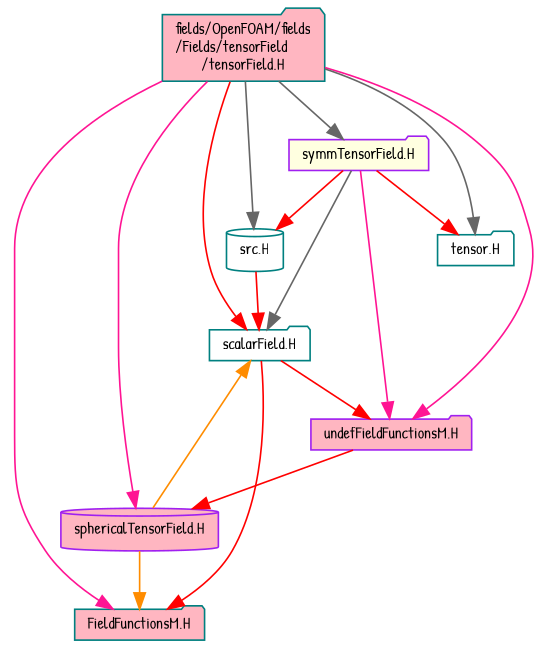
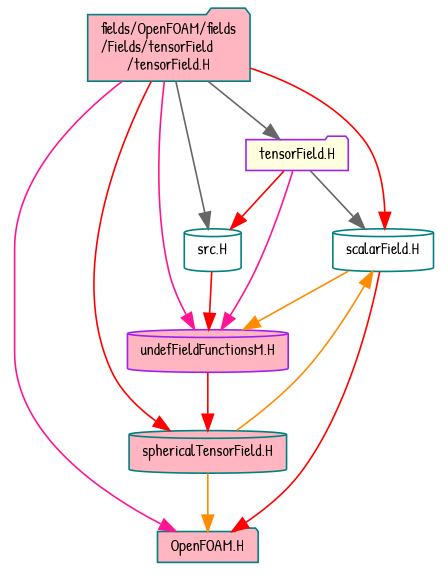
(359, 155) -> (297, 155)
(476, 250) -> none
(119, 274) -> (96, 256)
(257, 293) -> (211, 292)
(260, 345) -> (383, 250)
(318, 385) -> (303, 296)
(391, 435) -> (208, 351)
(140, 530) -> (208, 452)
(140, 625) -> (208, 547)
